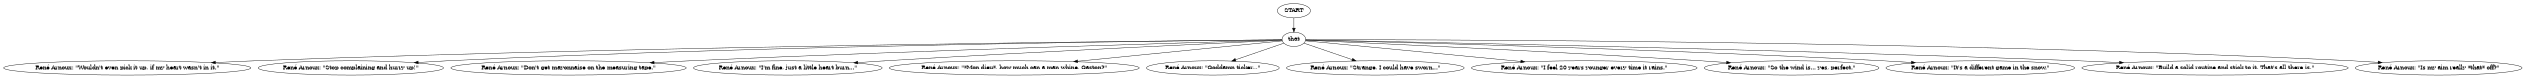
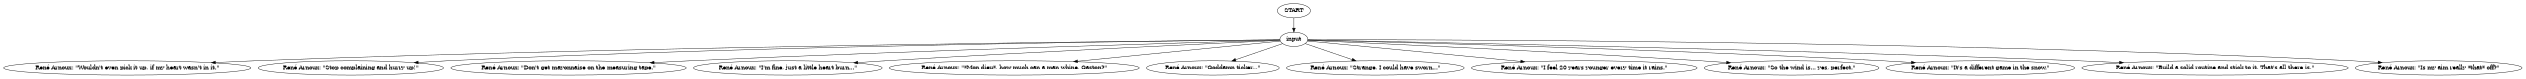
(1294, 39) -> (1294, 39)
